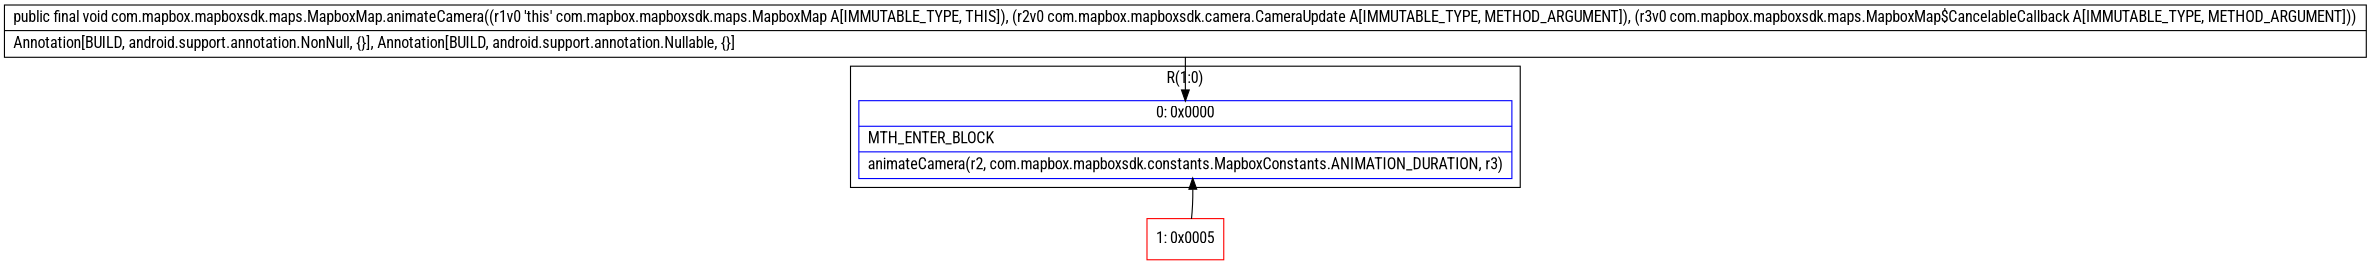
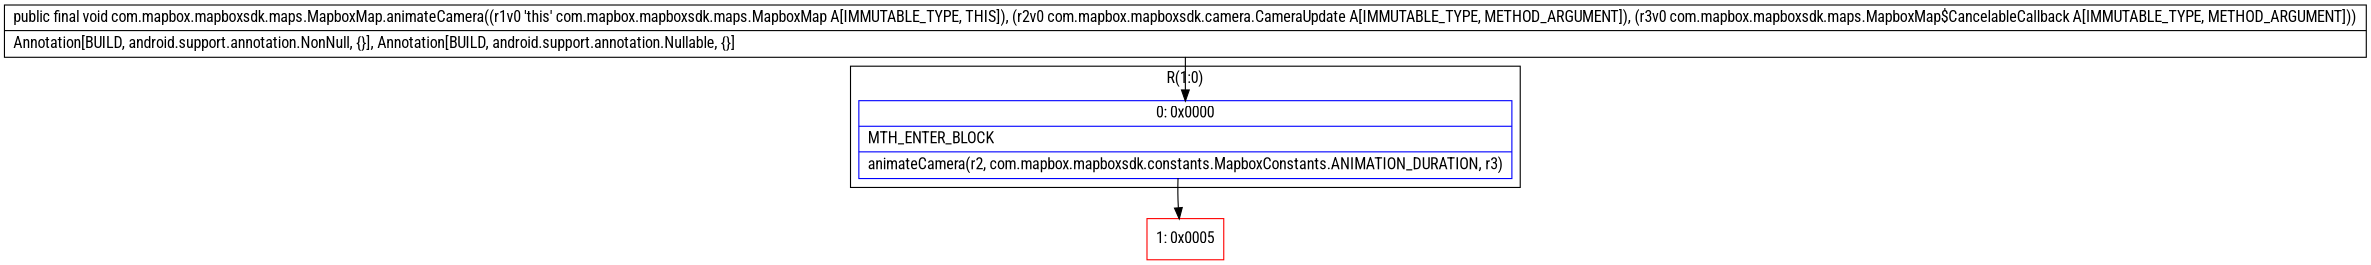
(1193, 204) -> (1178, 194)
